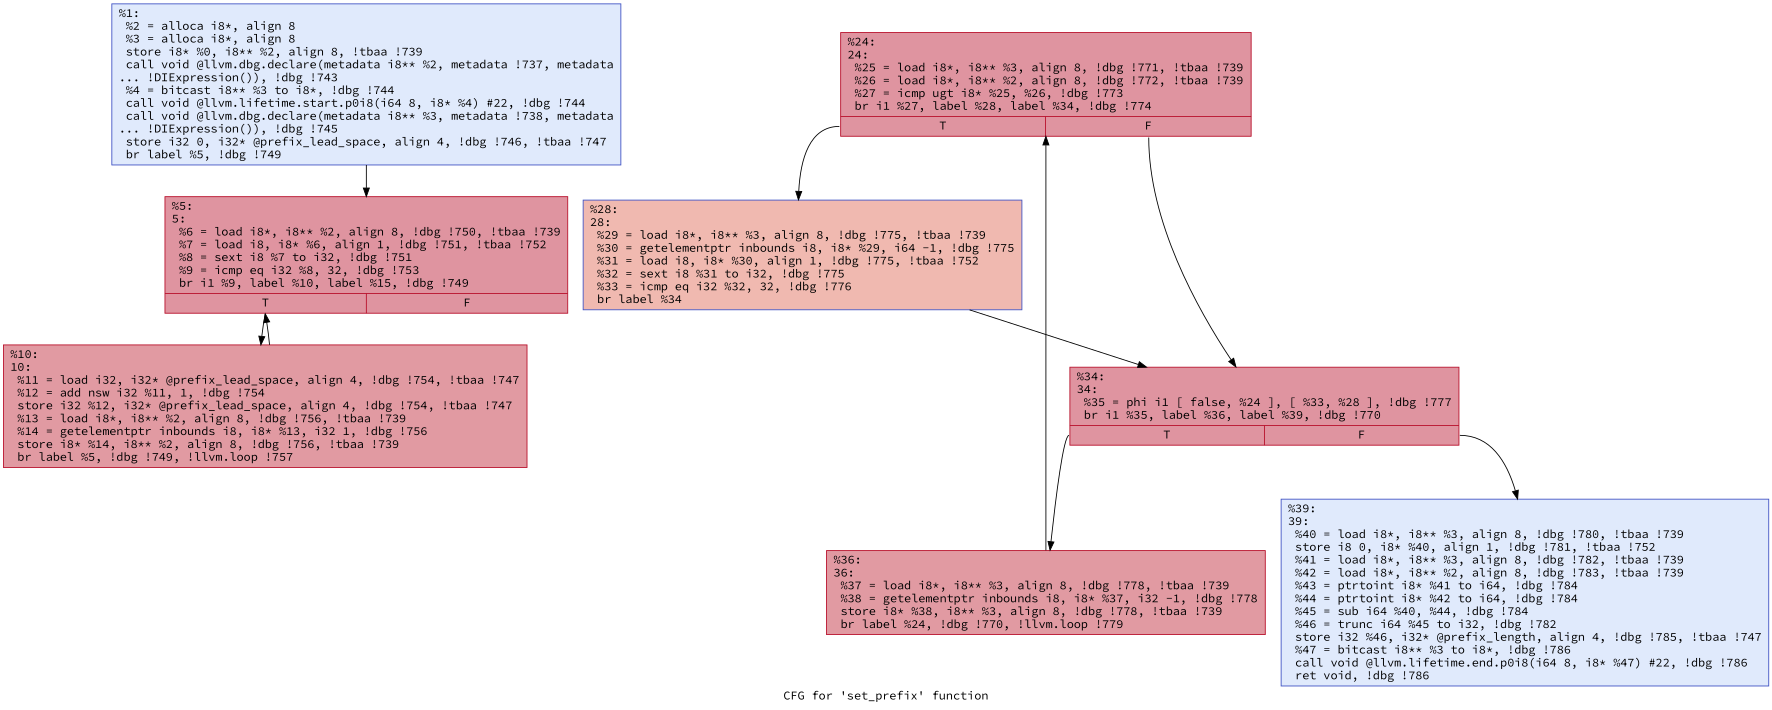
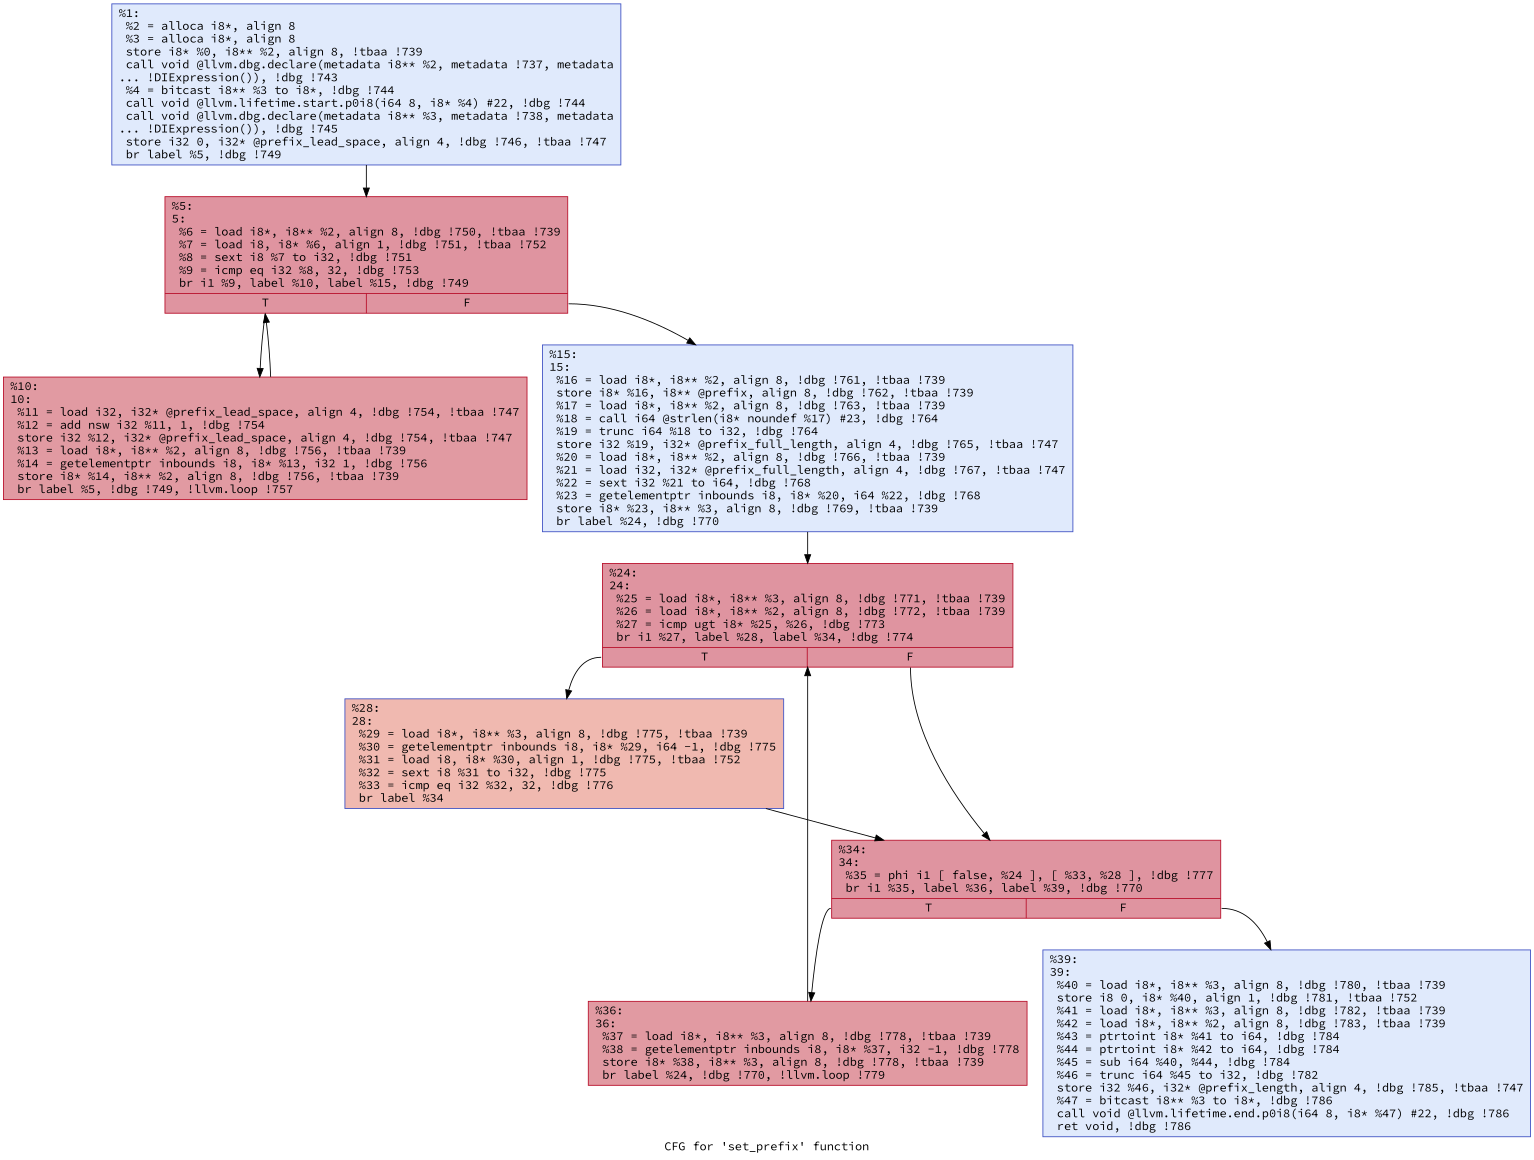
none -> (808, 438)
